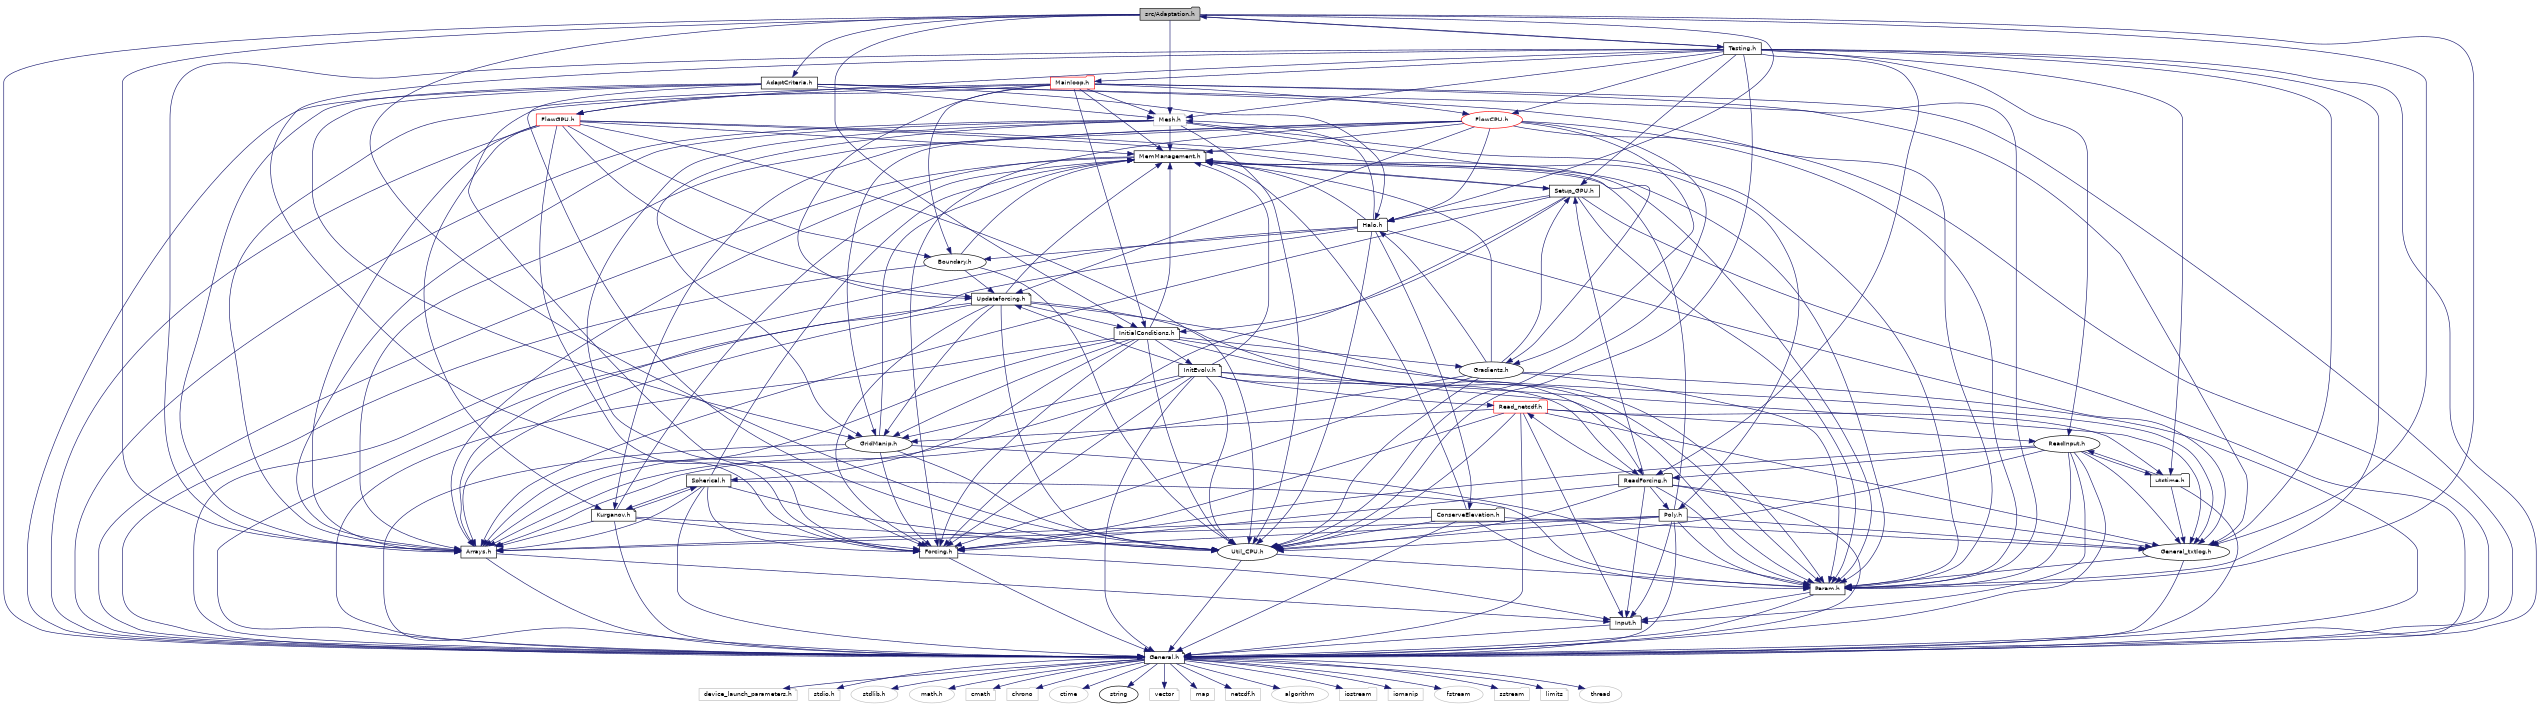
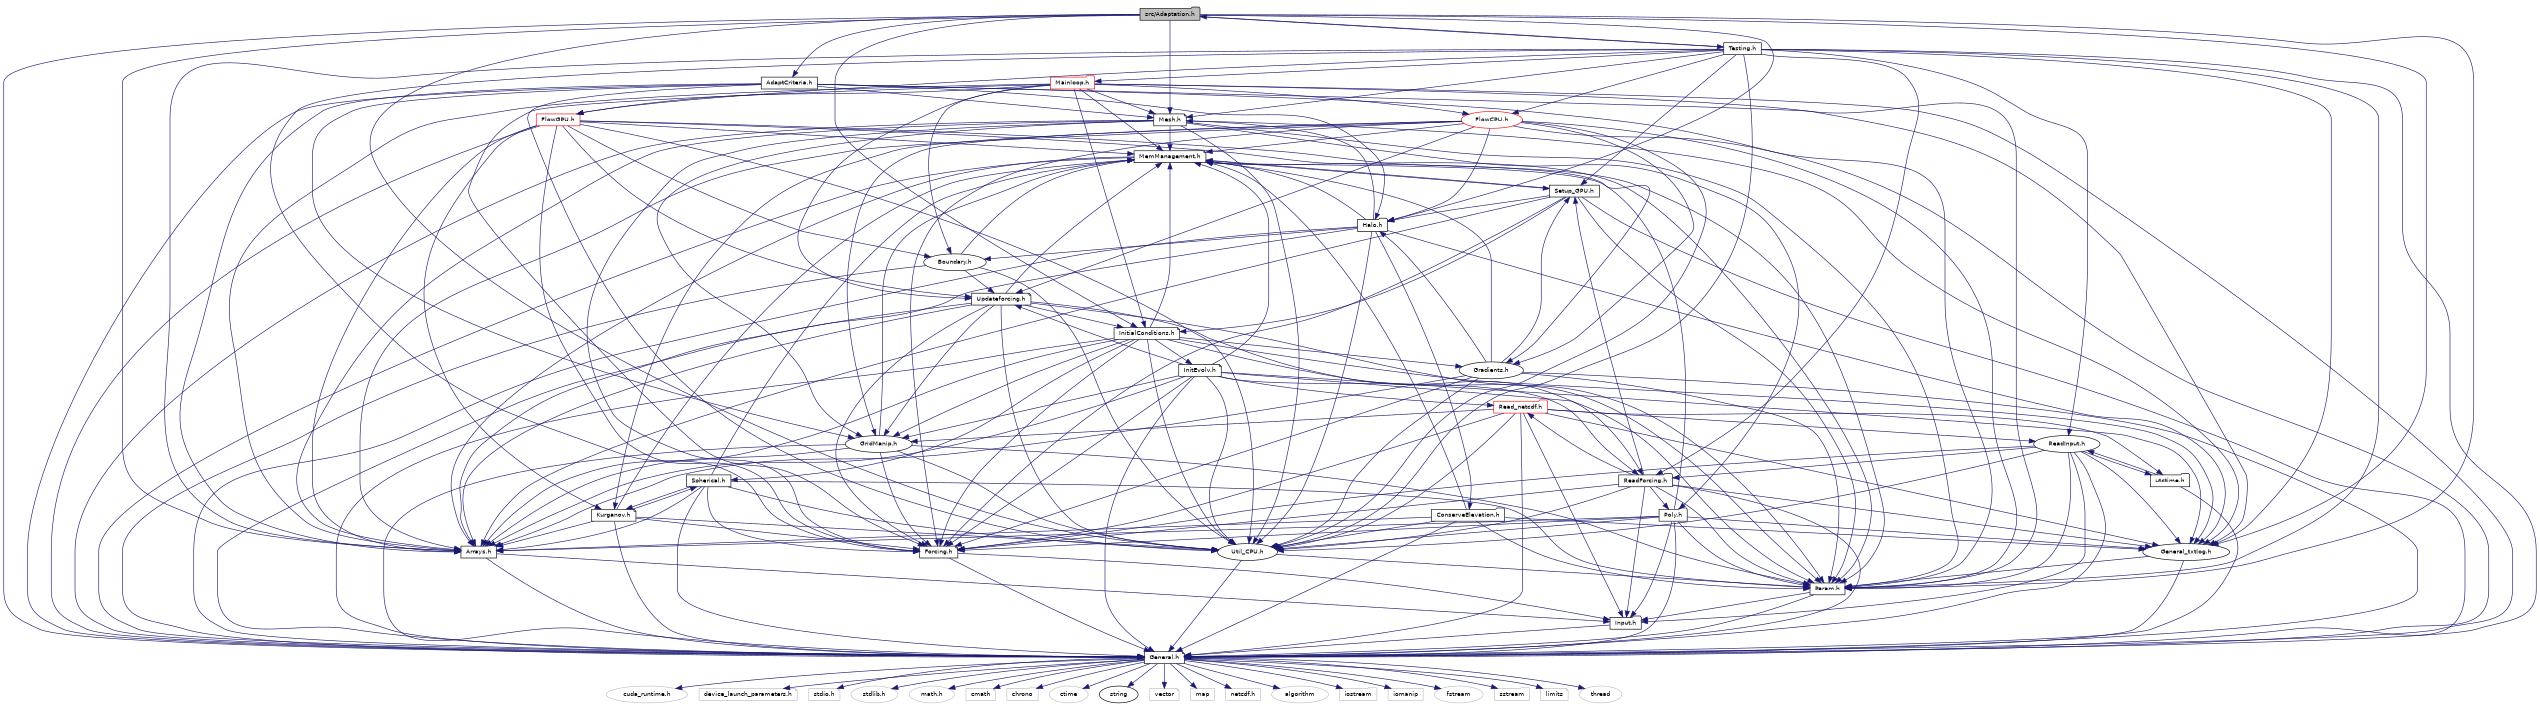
(2149, 98) -> none
(1170, 120) -> (1170, 120)
(2177, 512) -> (1796, 181)
none -> (647, 694)
